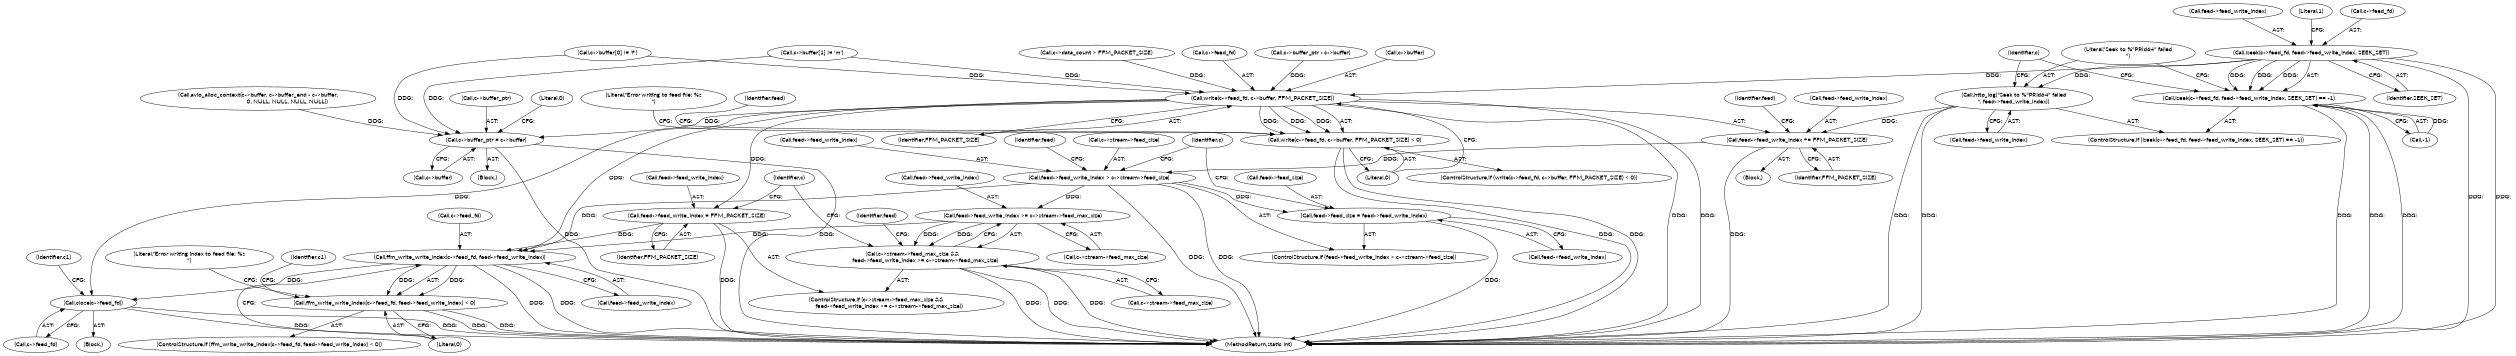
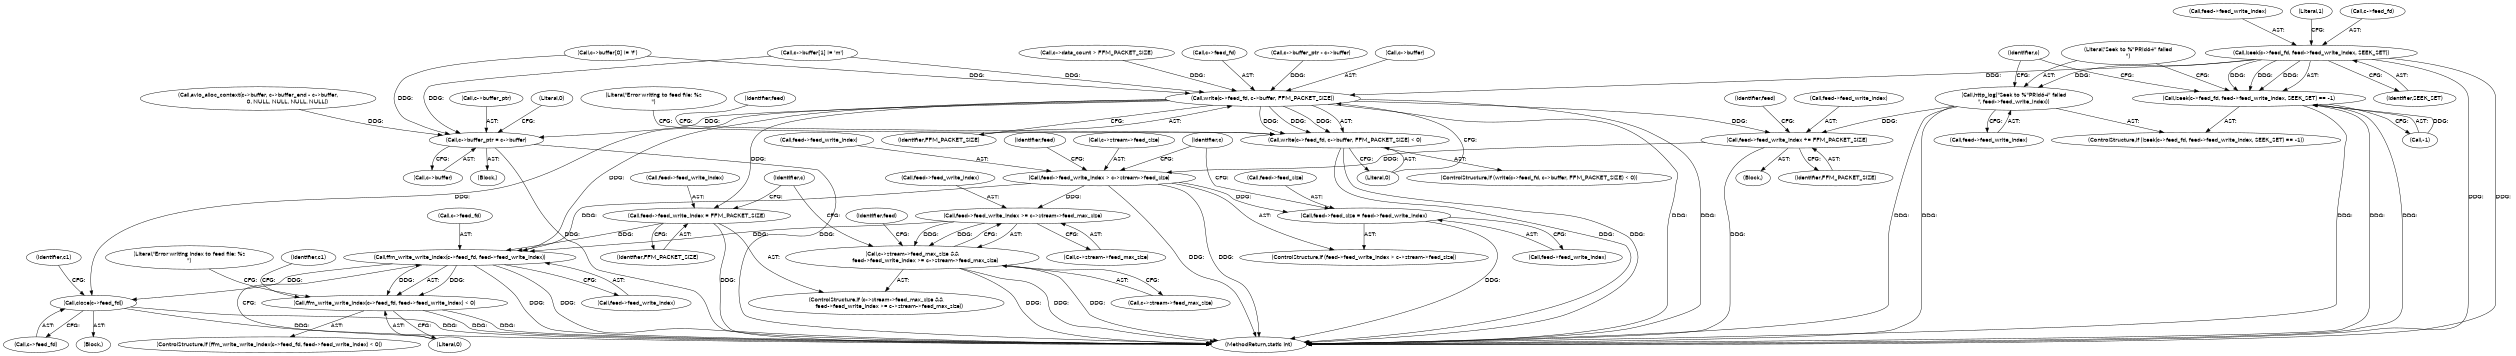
(1740, 121) -> (1740, 121)
